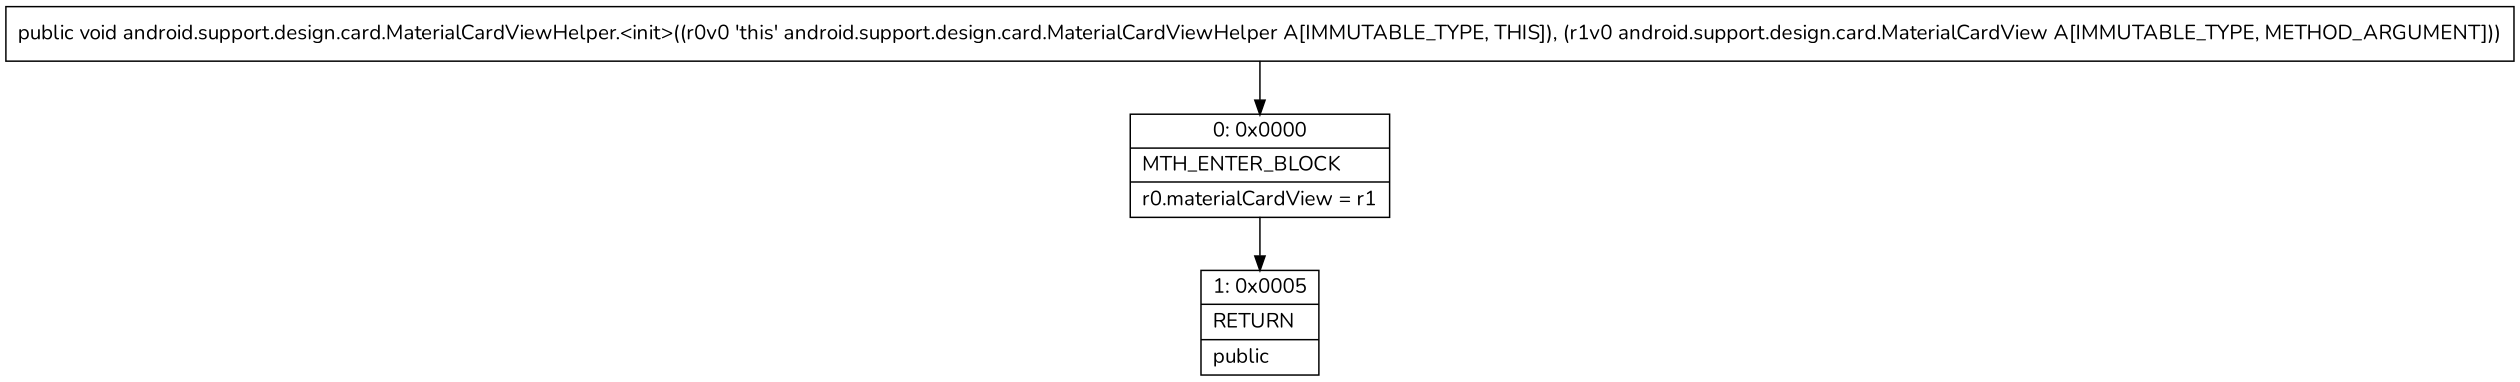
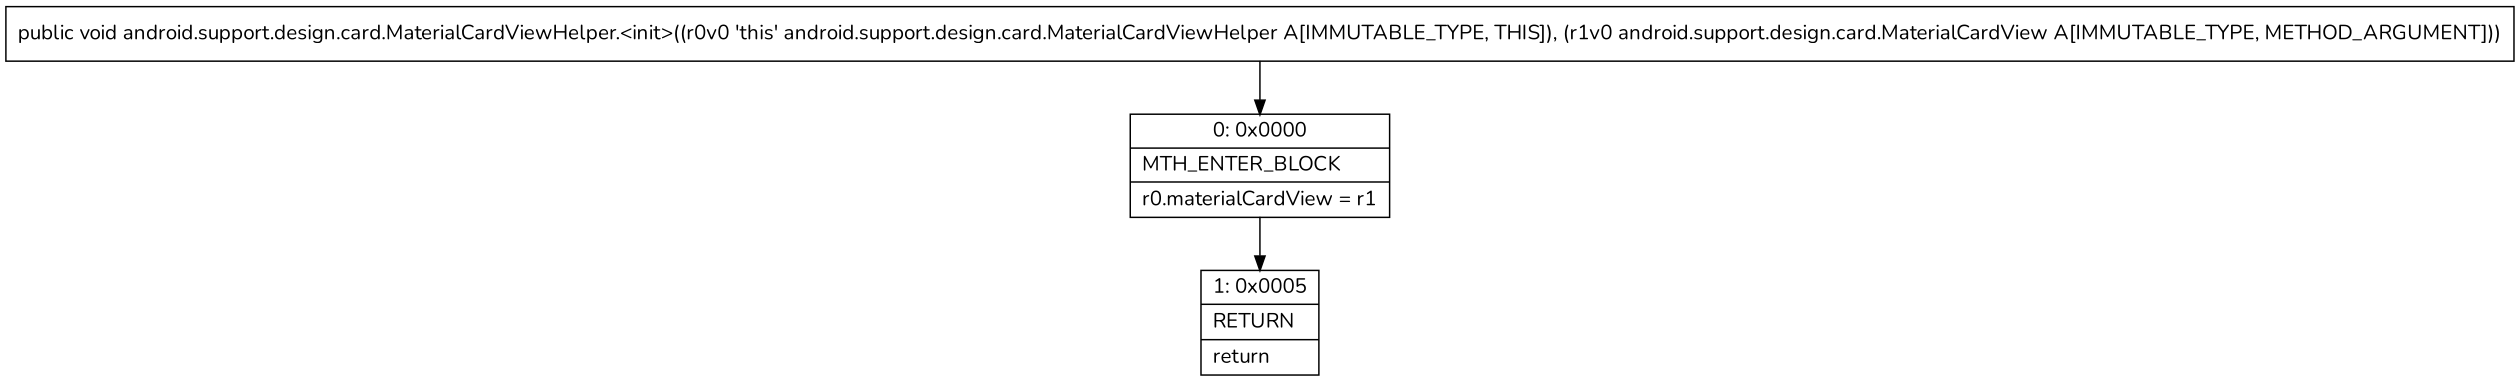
(1242, 357) -> (1242, 357)
